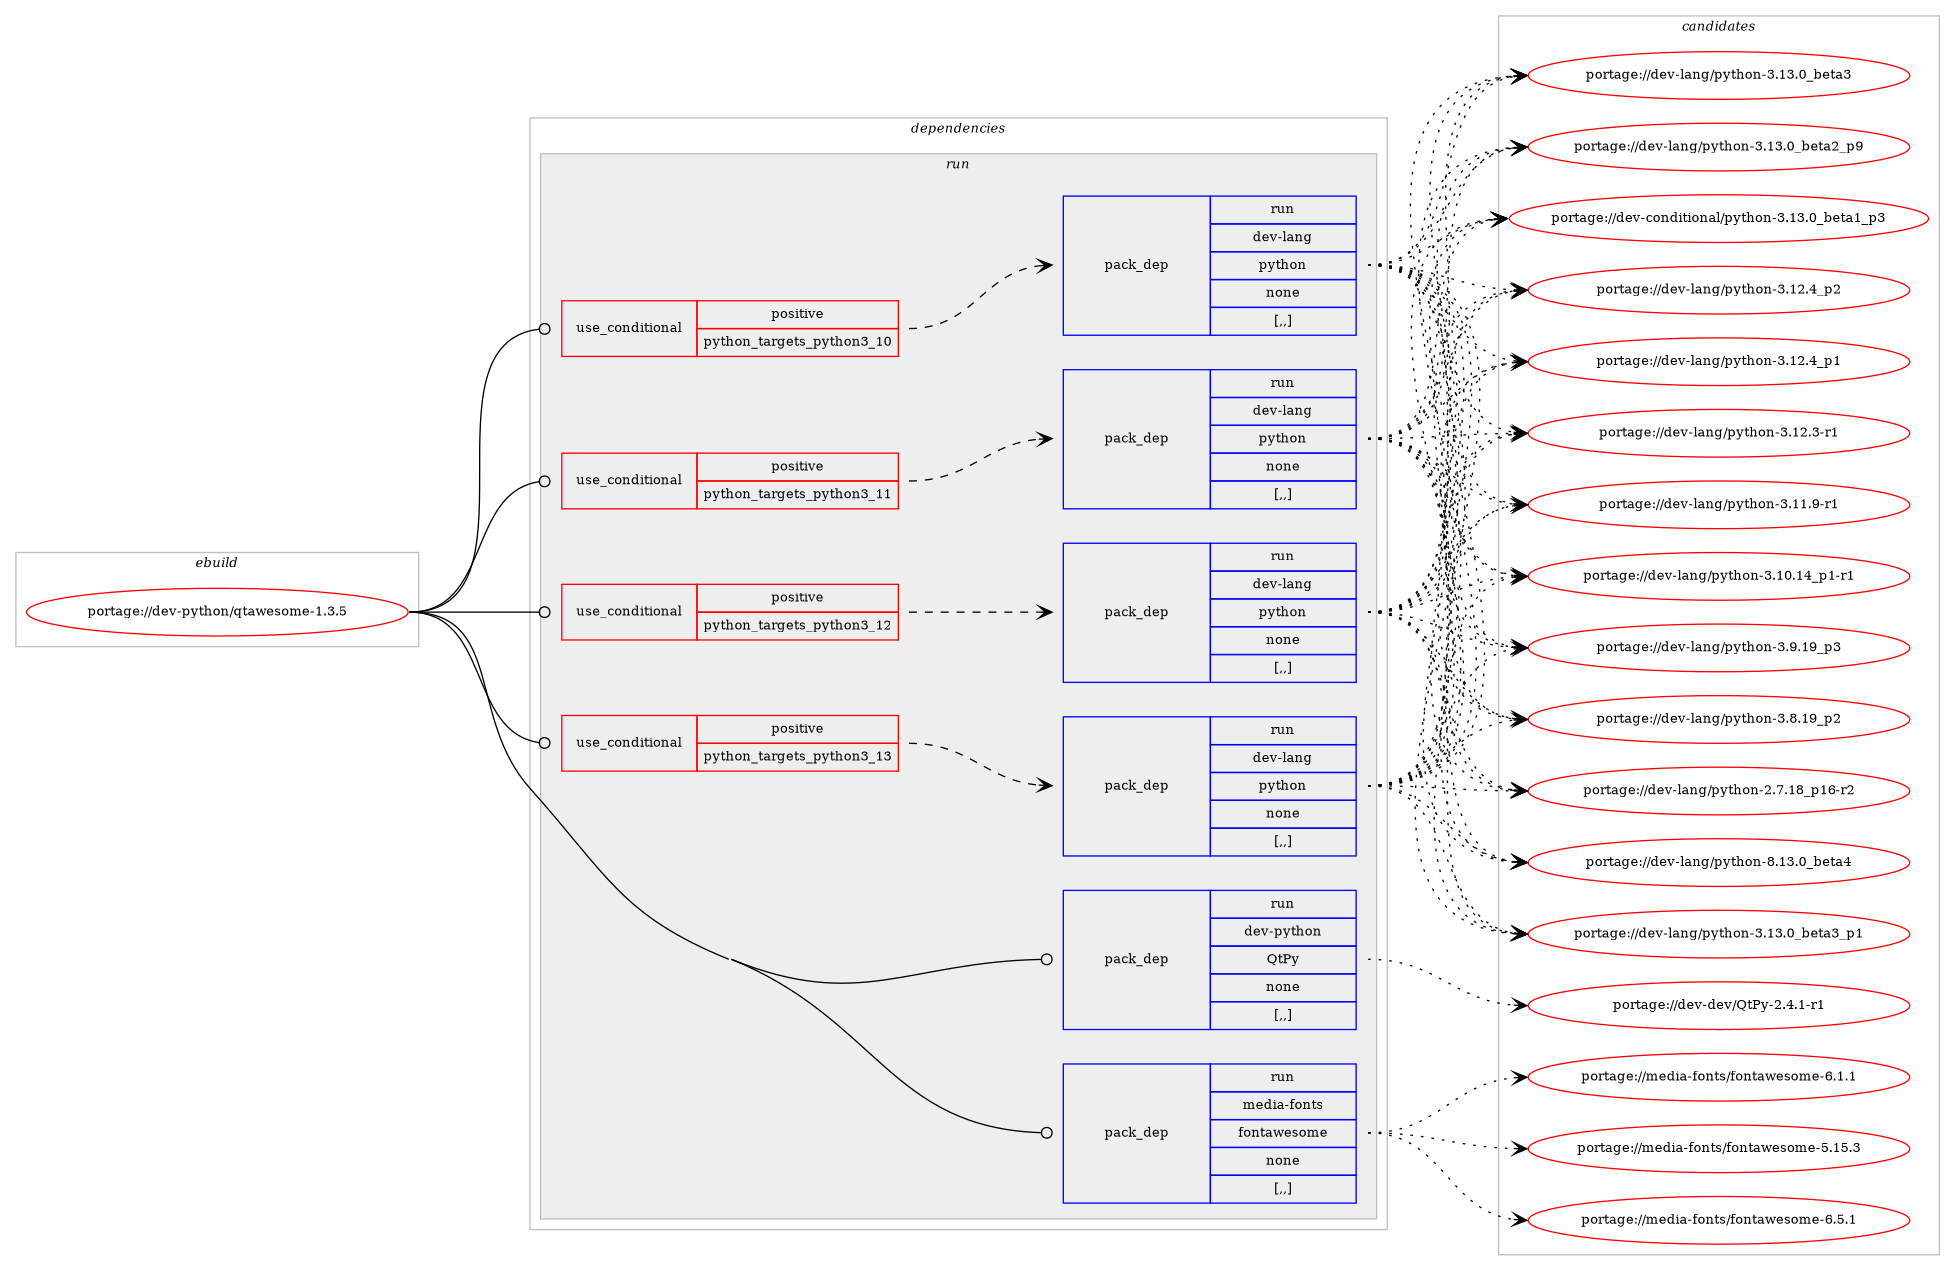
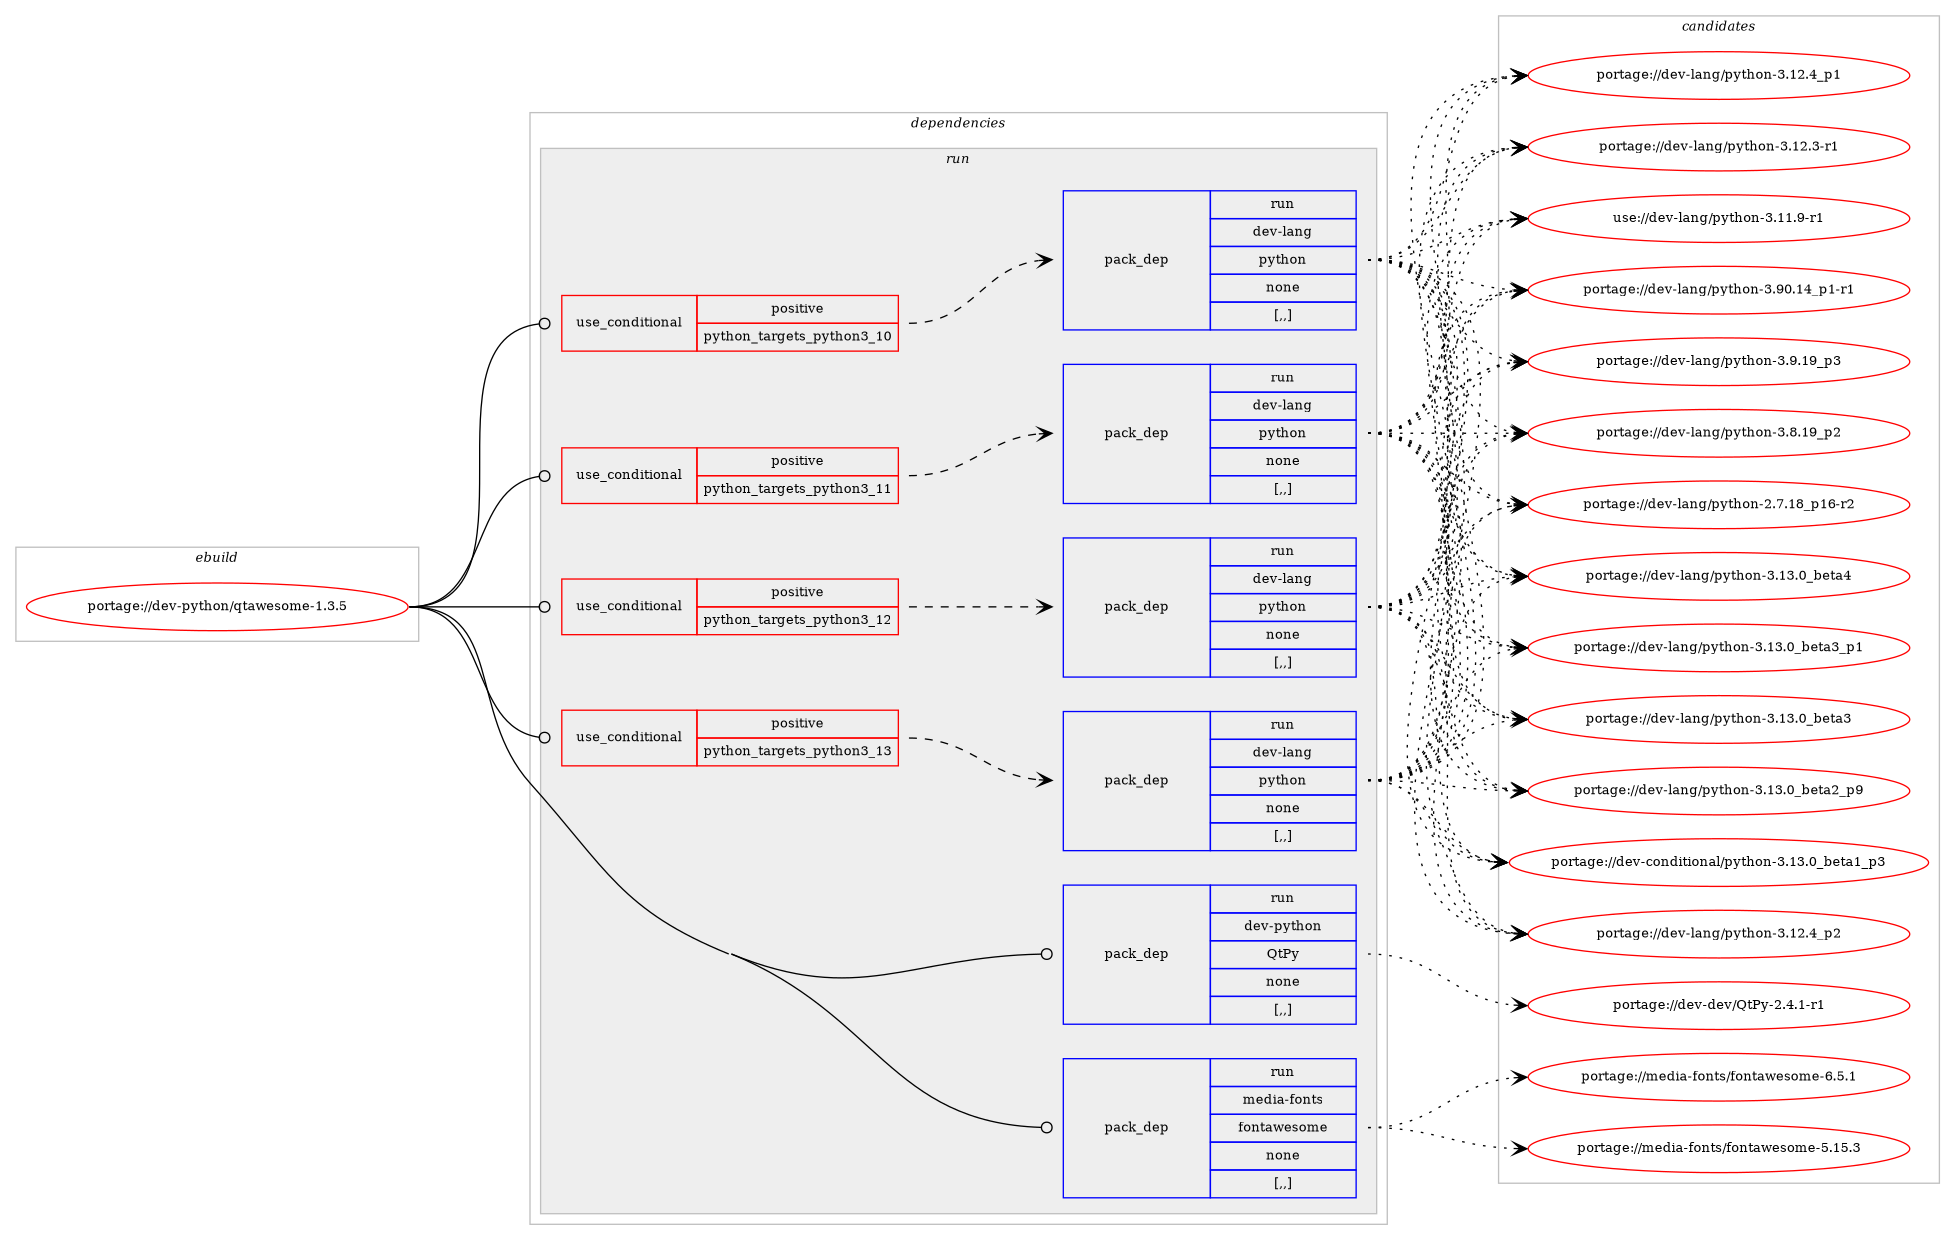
(1719, 505) -> (1719, 219)
(1719, 576) -> (1719, 290)
(1719, 863) -> (1719, 576)
(1719, 1077) -> none
